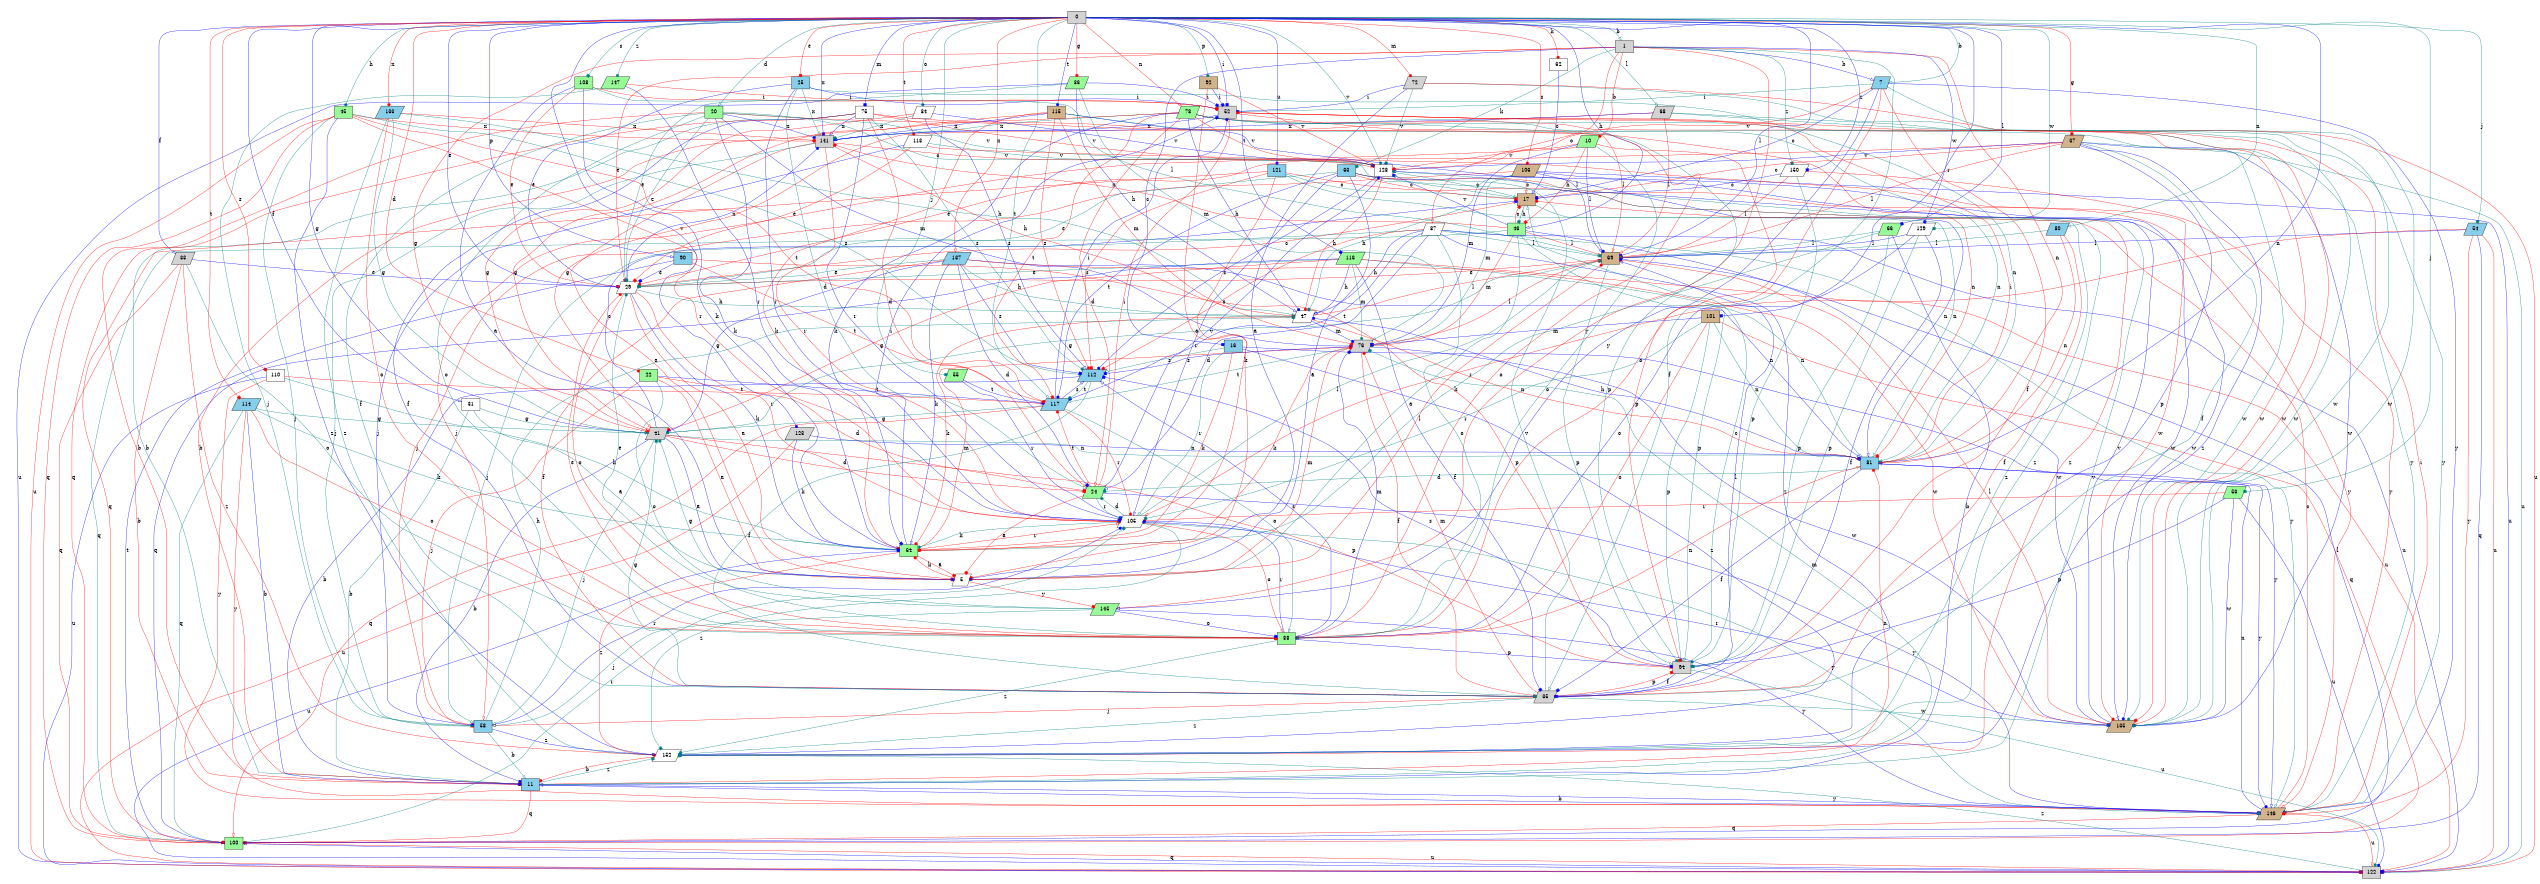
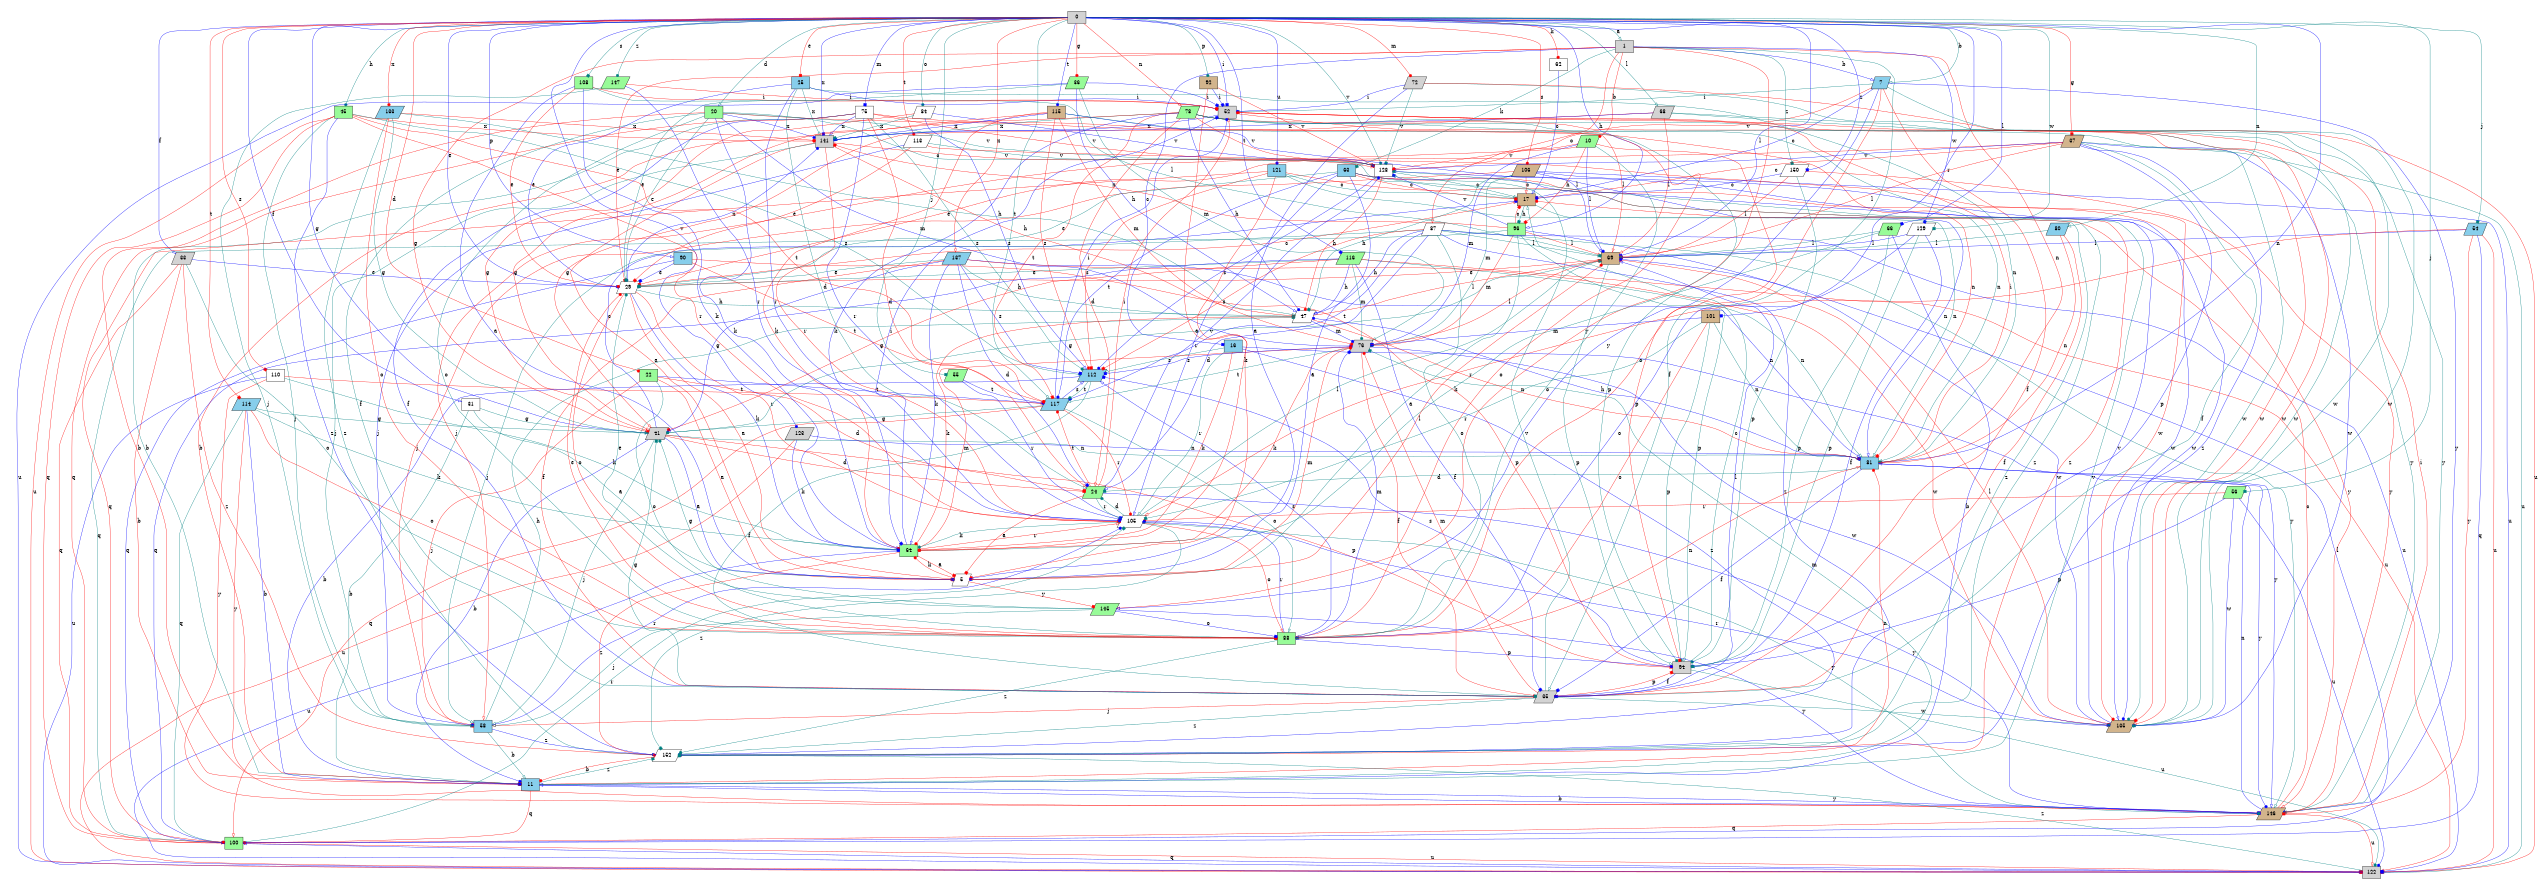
(1618, 32) -> (1618, 32)
(1517, 229) -> (1517, 229)
(128, 551) -> (128, 551)
(2417, 794) -> none
